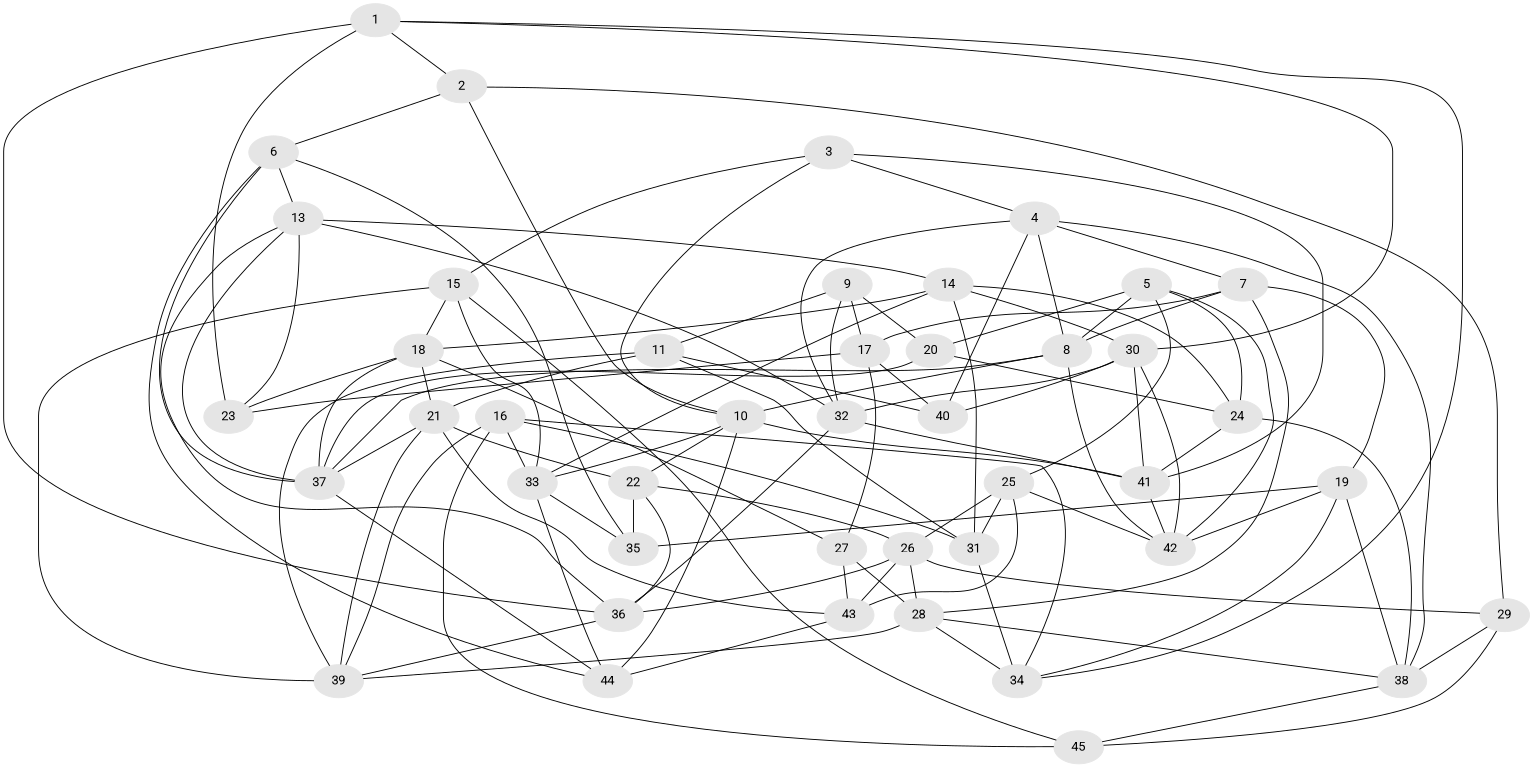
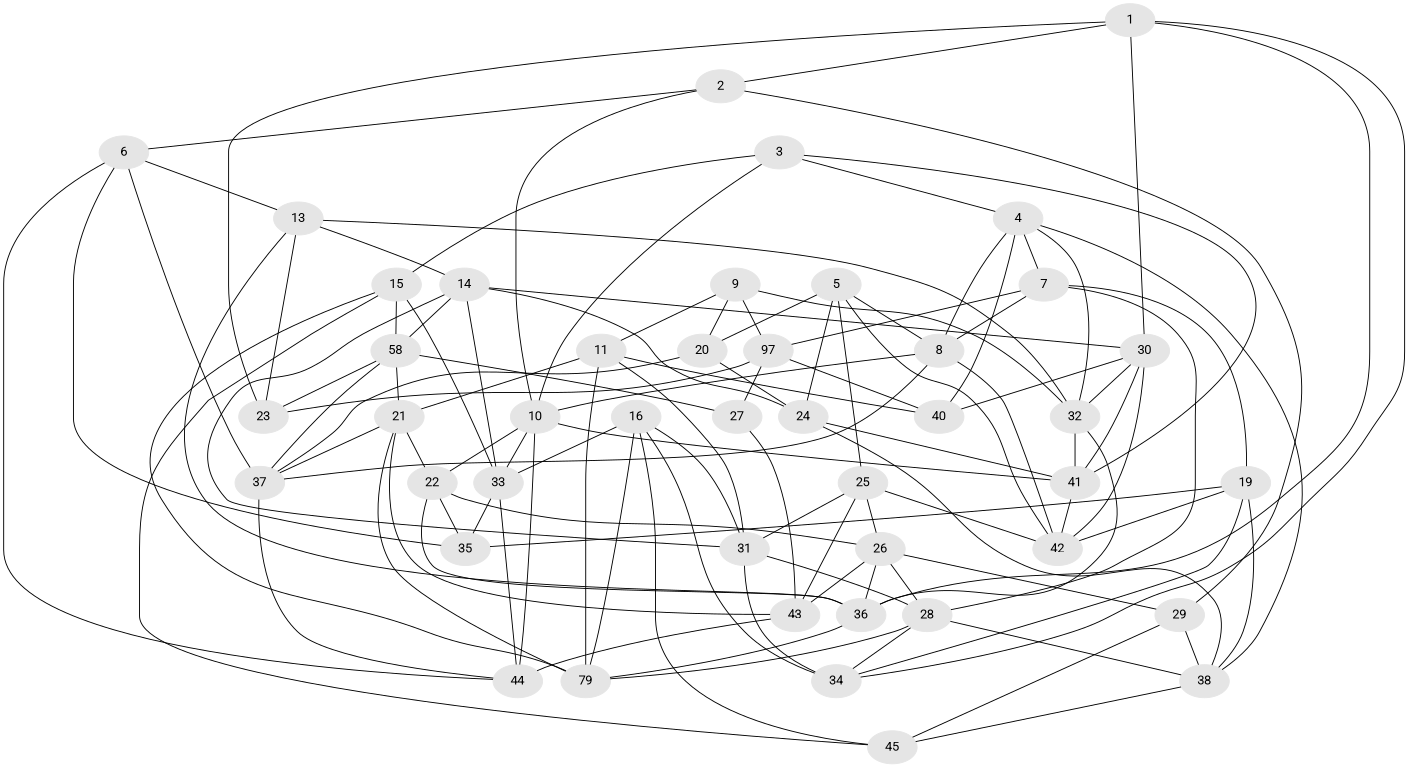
(419, 351) -> (396, 351)
(865, 351) -> (768, 351)
(185, 373) -> none
(884, 585) -> (835, 577)
(339, 681) -> (586, 681)
